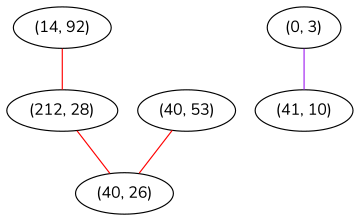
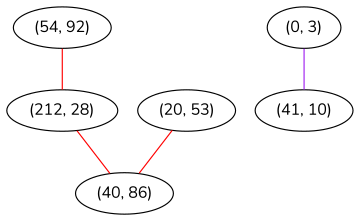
(62, 28) -> (62, 28)
(187, 111) -> (187, 111)
(124, 193) -> (124, 193)
